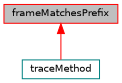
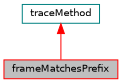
(61, 47) -> (61, 47)
